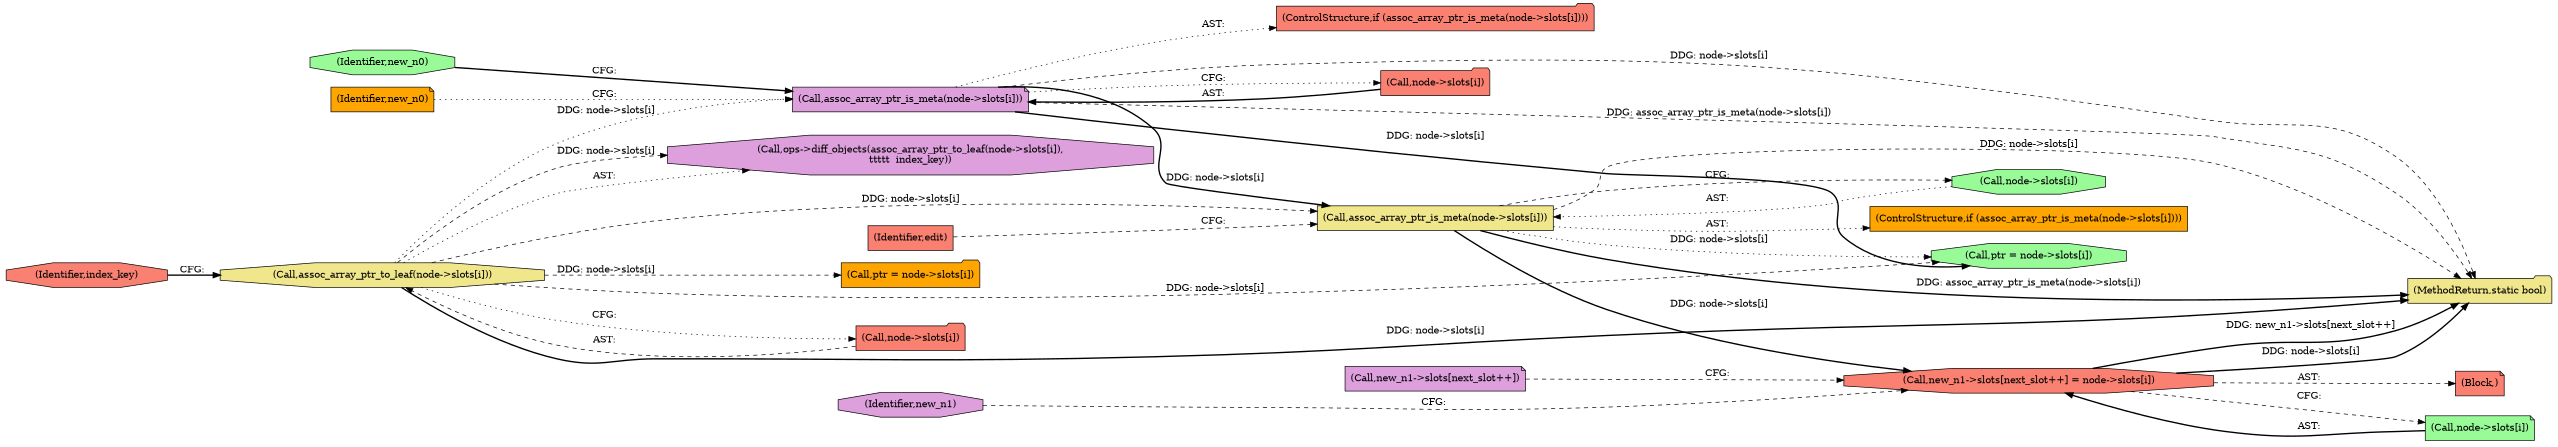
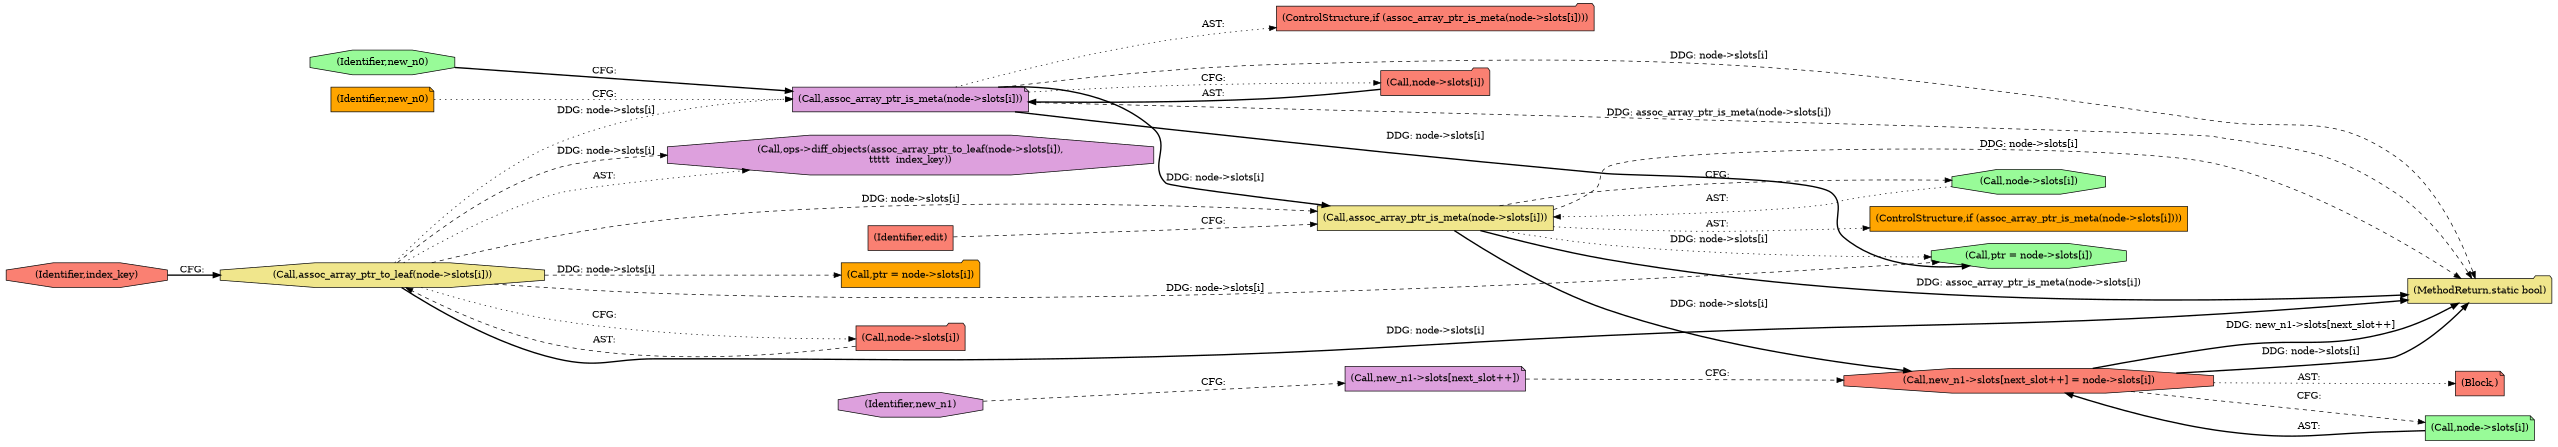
(2331, 383) -> (2331, 383)
(1442, 409) -> (1161, 392)
